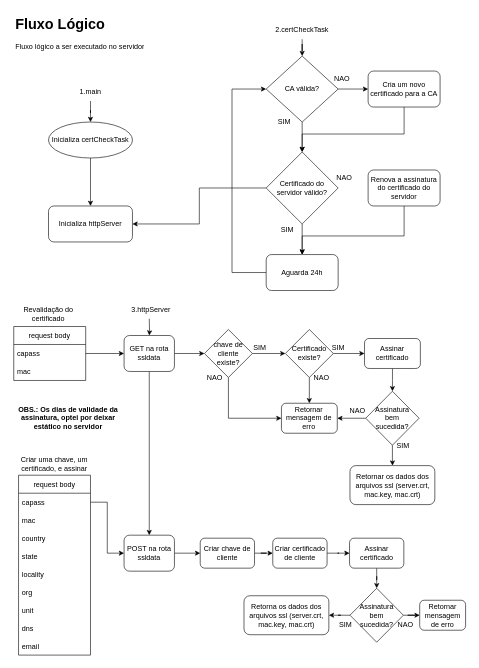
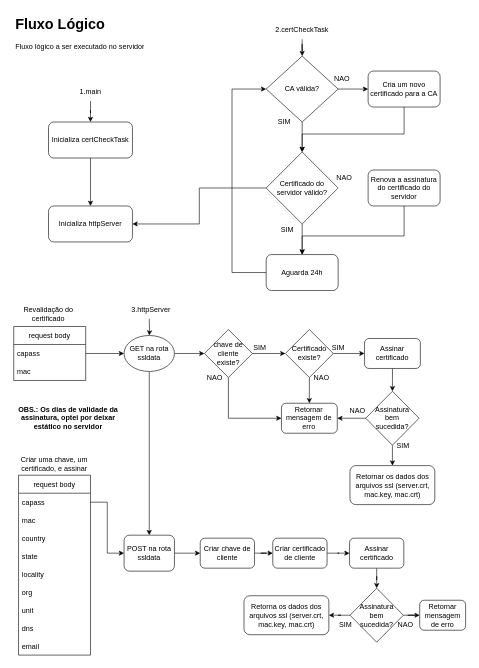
(90, 140) -> (90, 140)
(149, 354) -> (149, 354)
